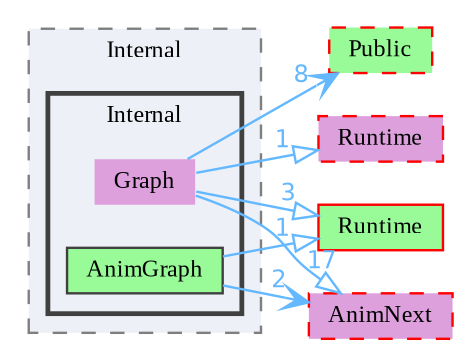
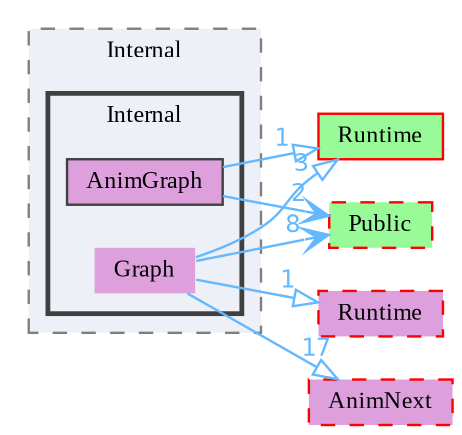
(145, 271) -> (145, 182)
(254, 292) -> (264, 204)
